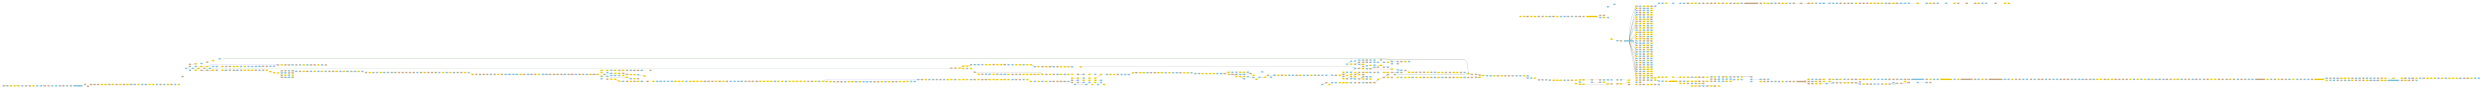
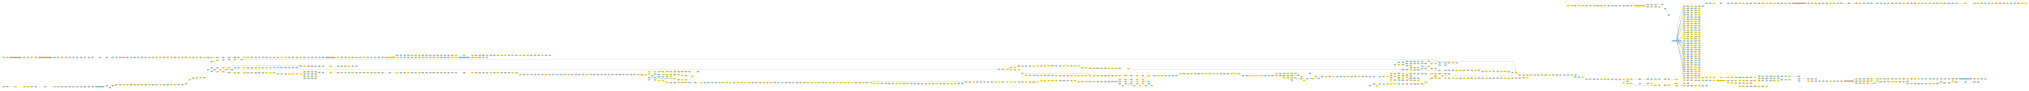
(1946, 79) -> none
